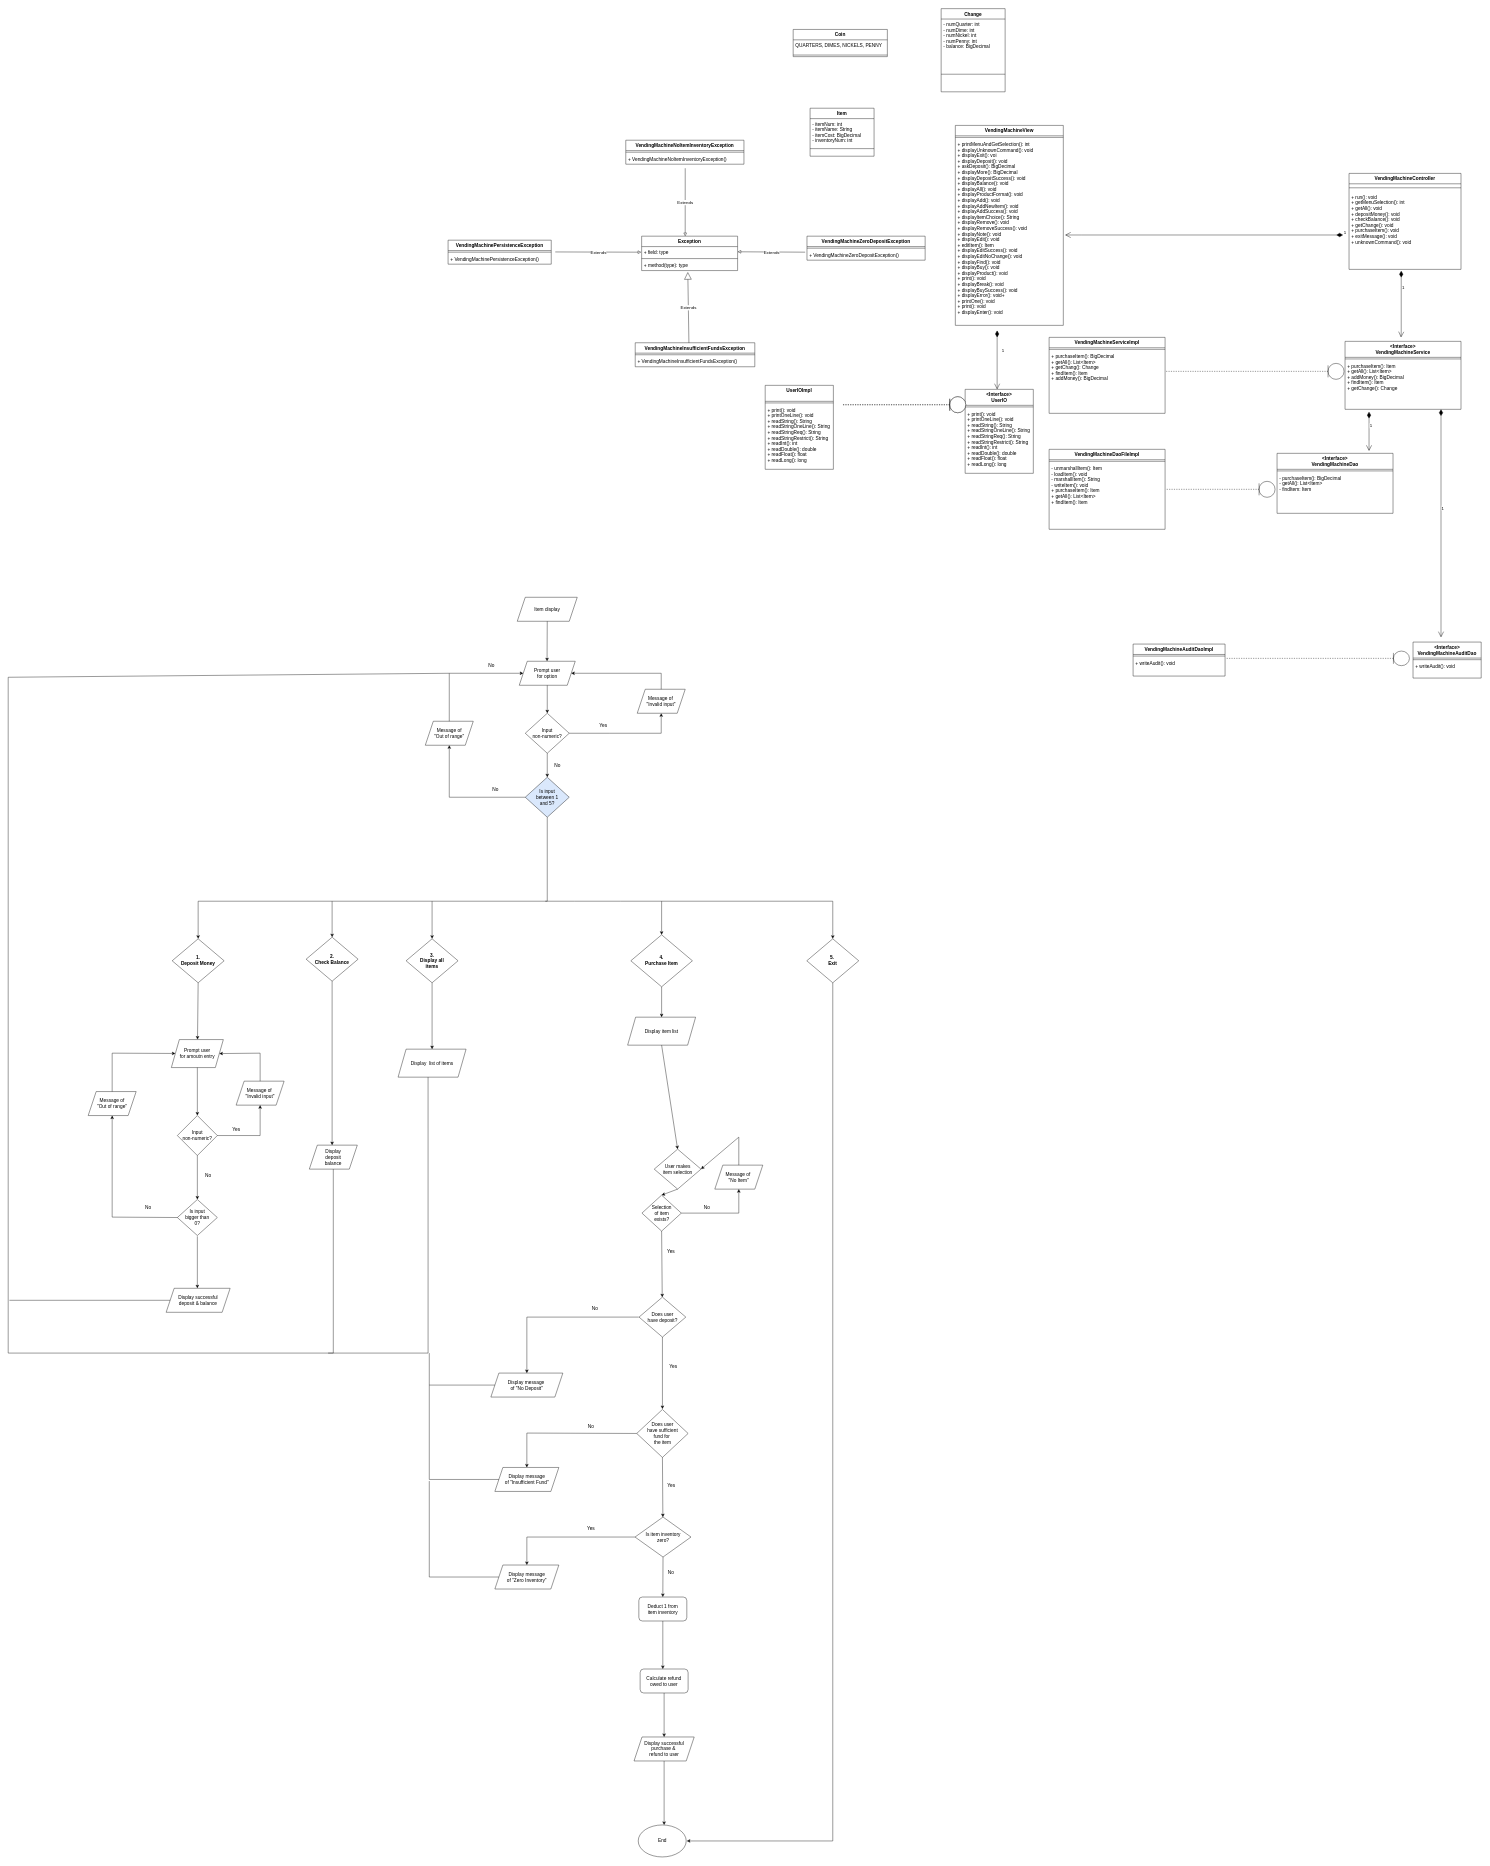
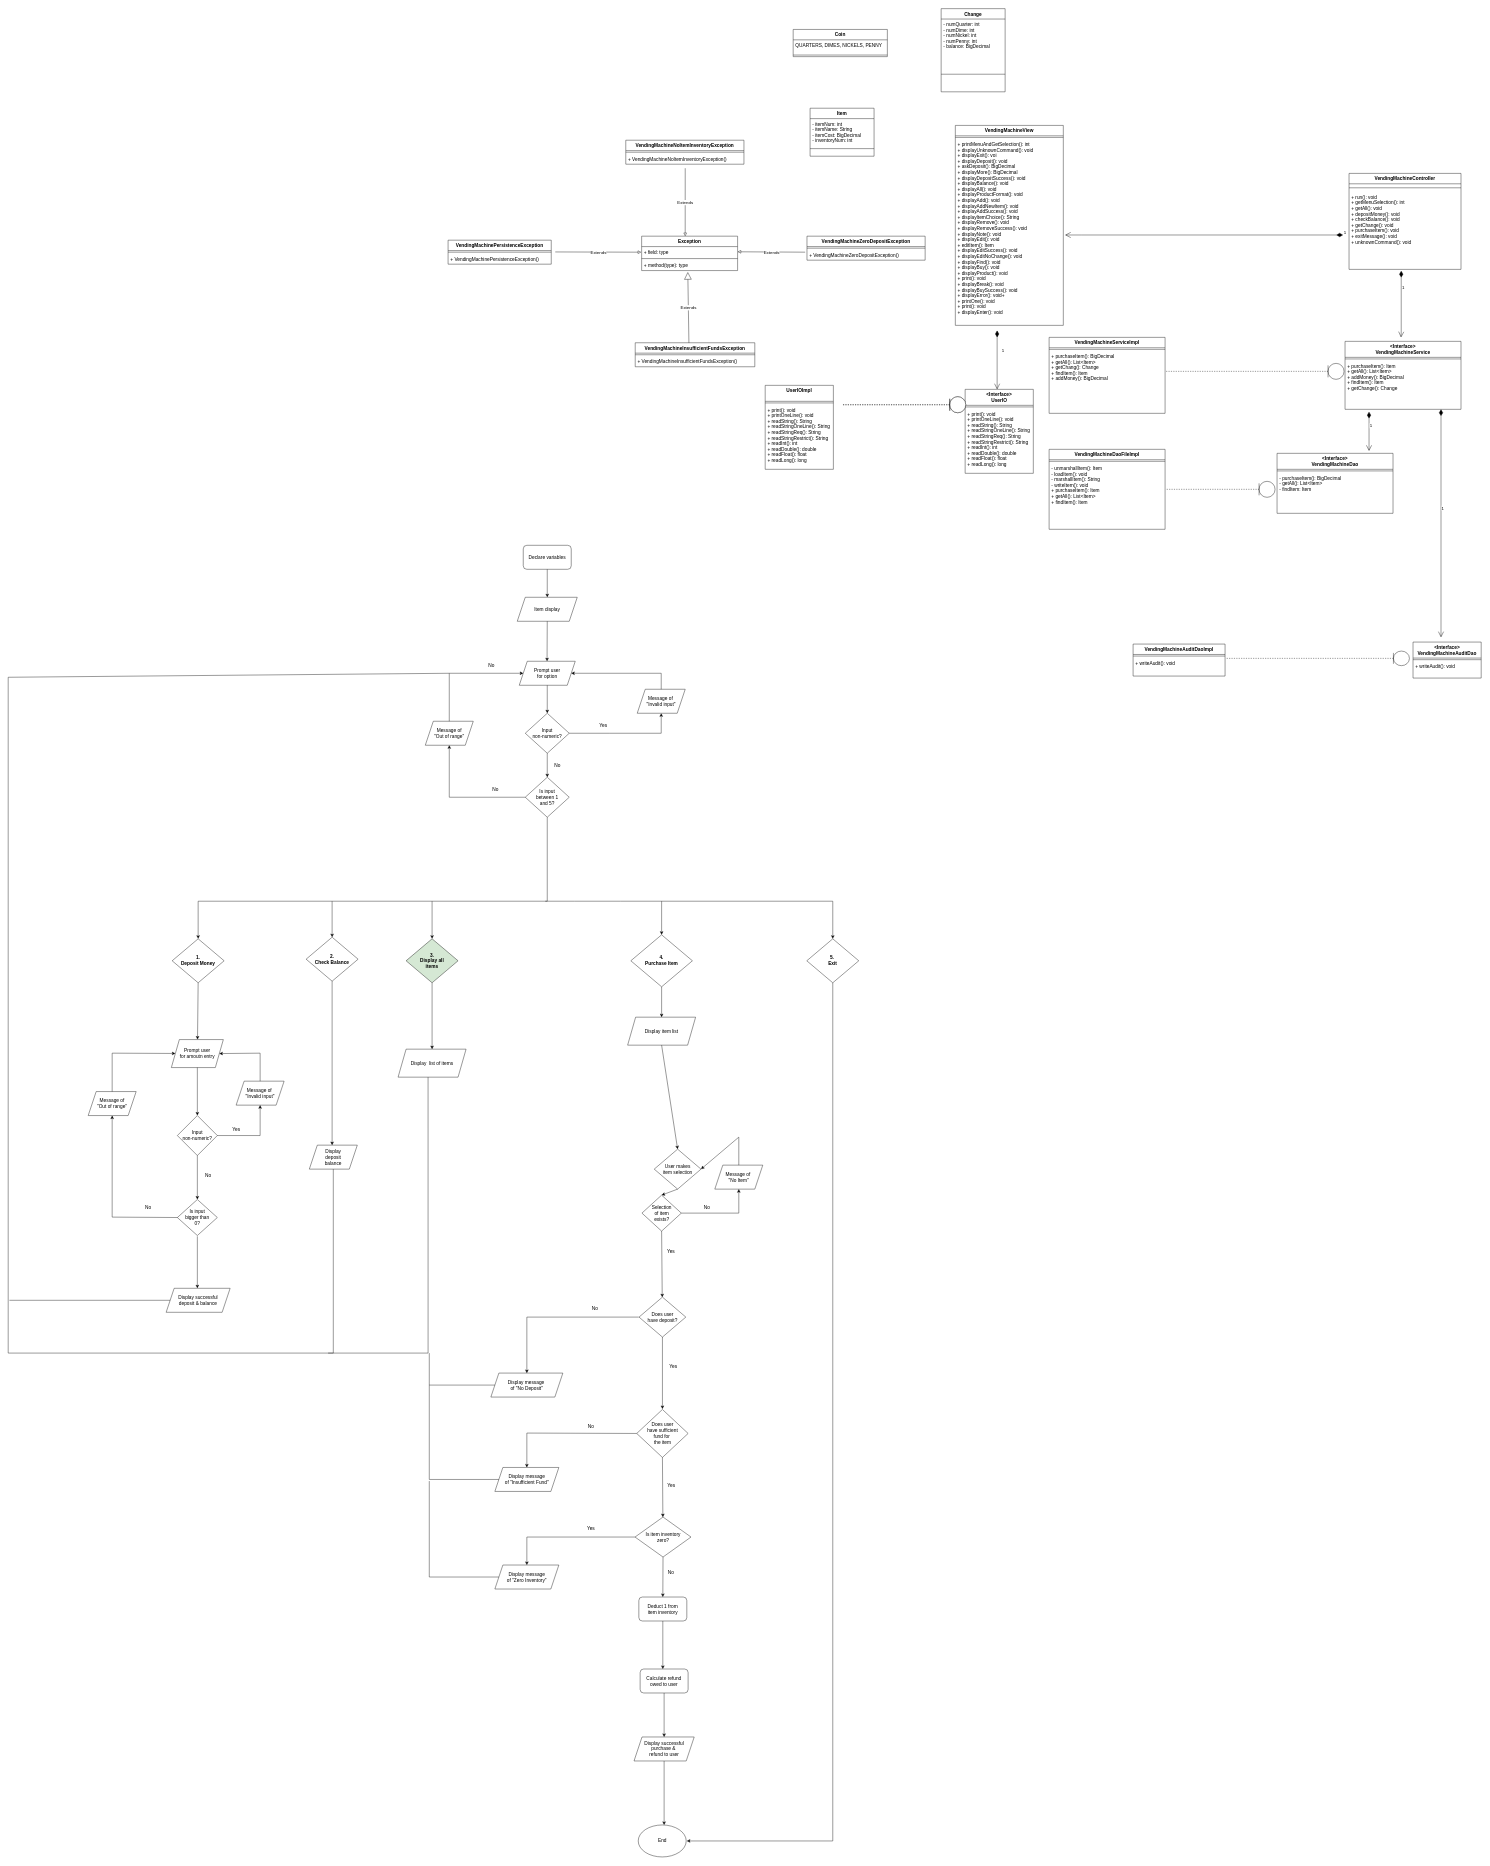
none -> (547, 557)
none -> (547, 593)
(547, 797) -> (547, 797)
(432, 961) -> (432, 961)
